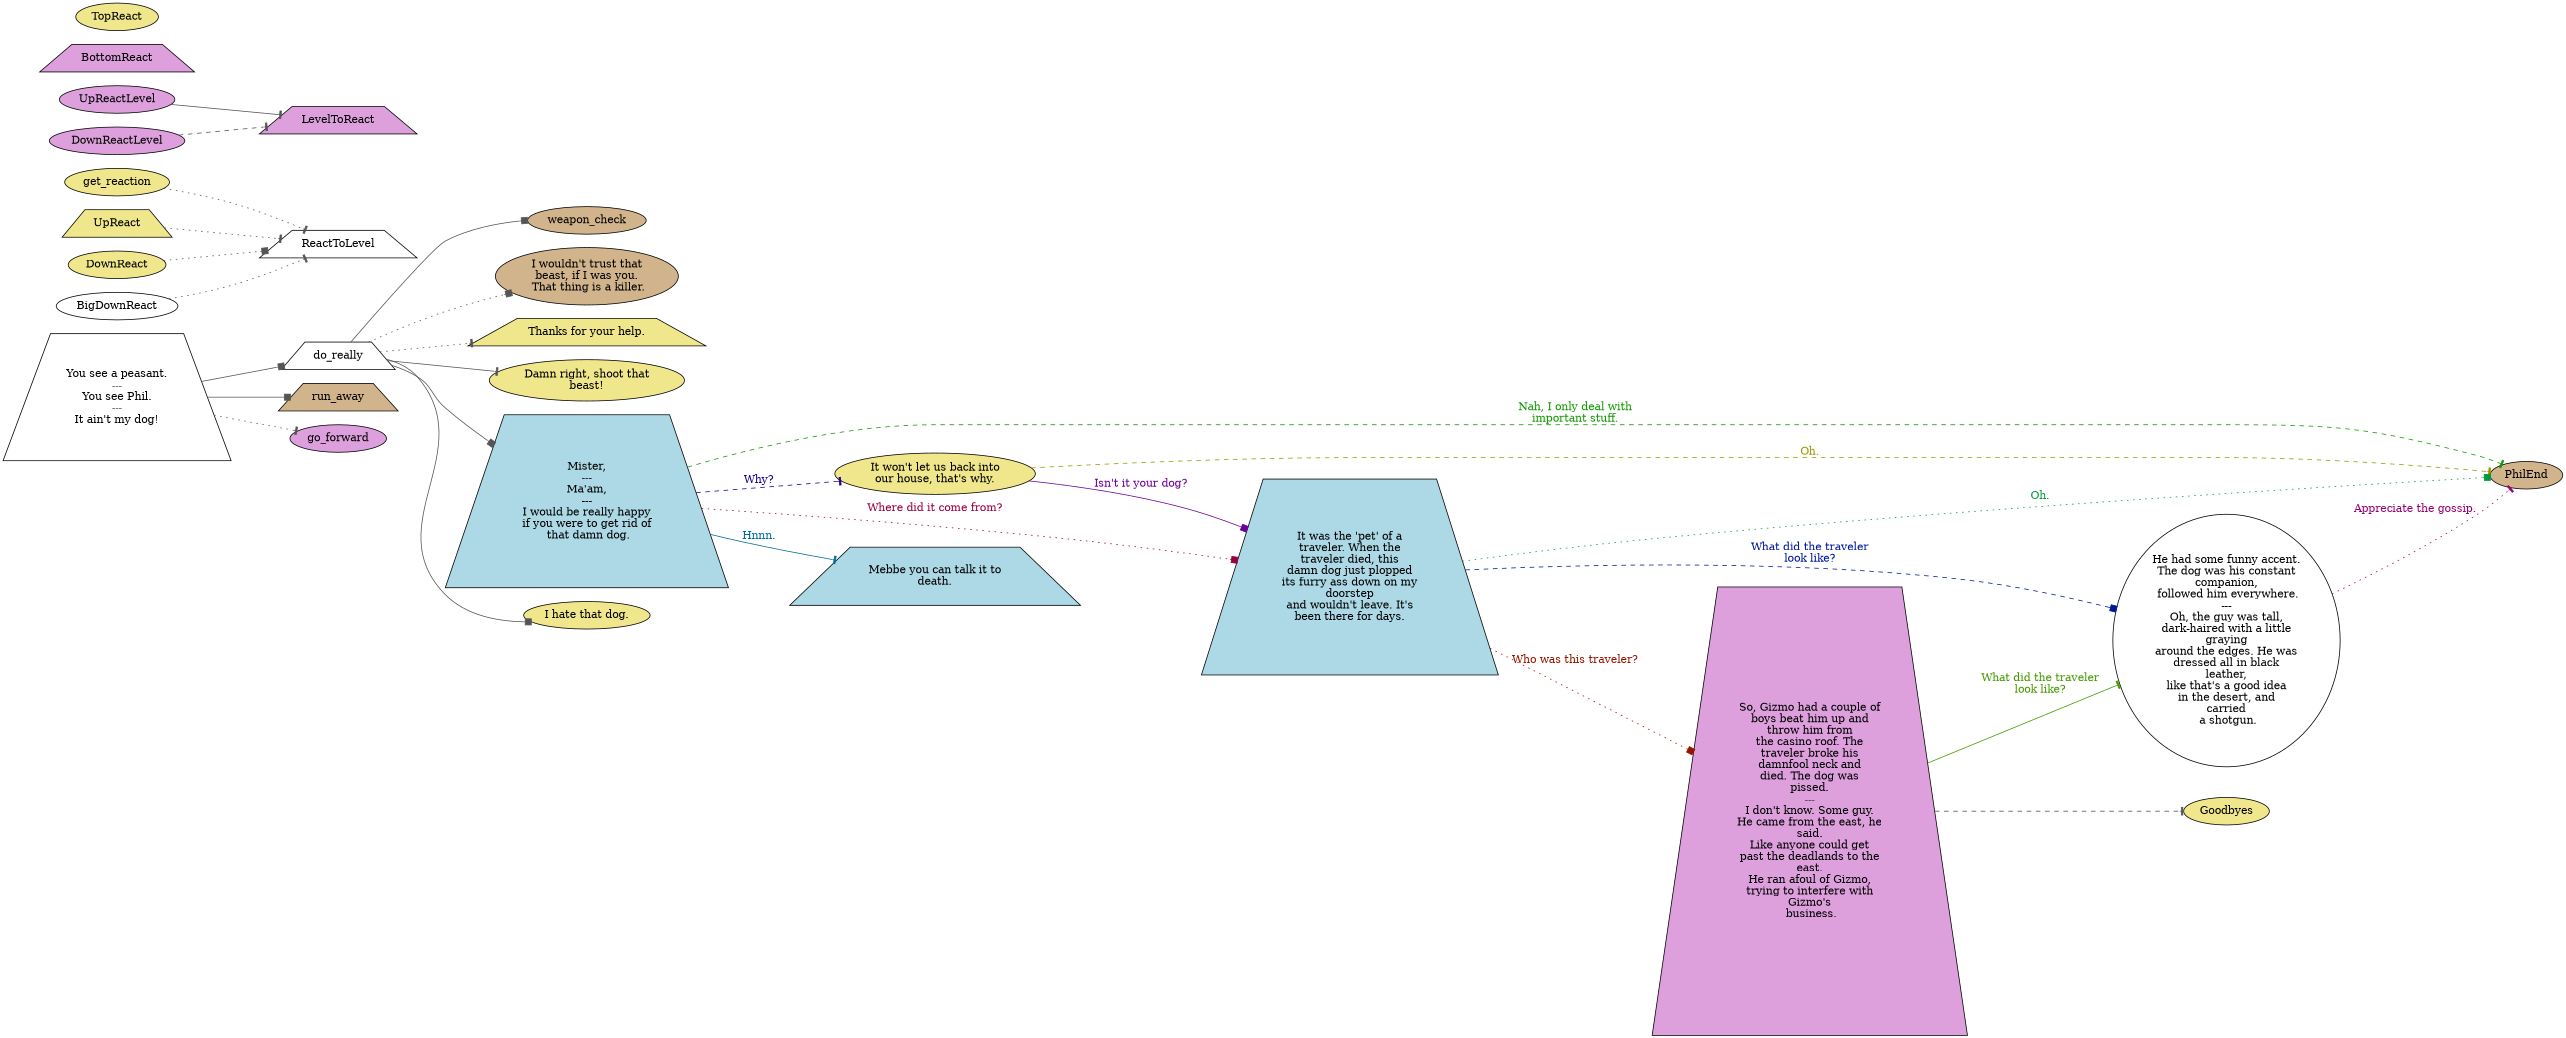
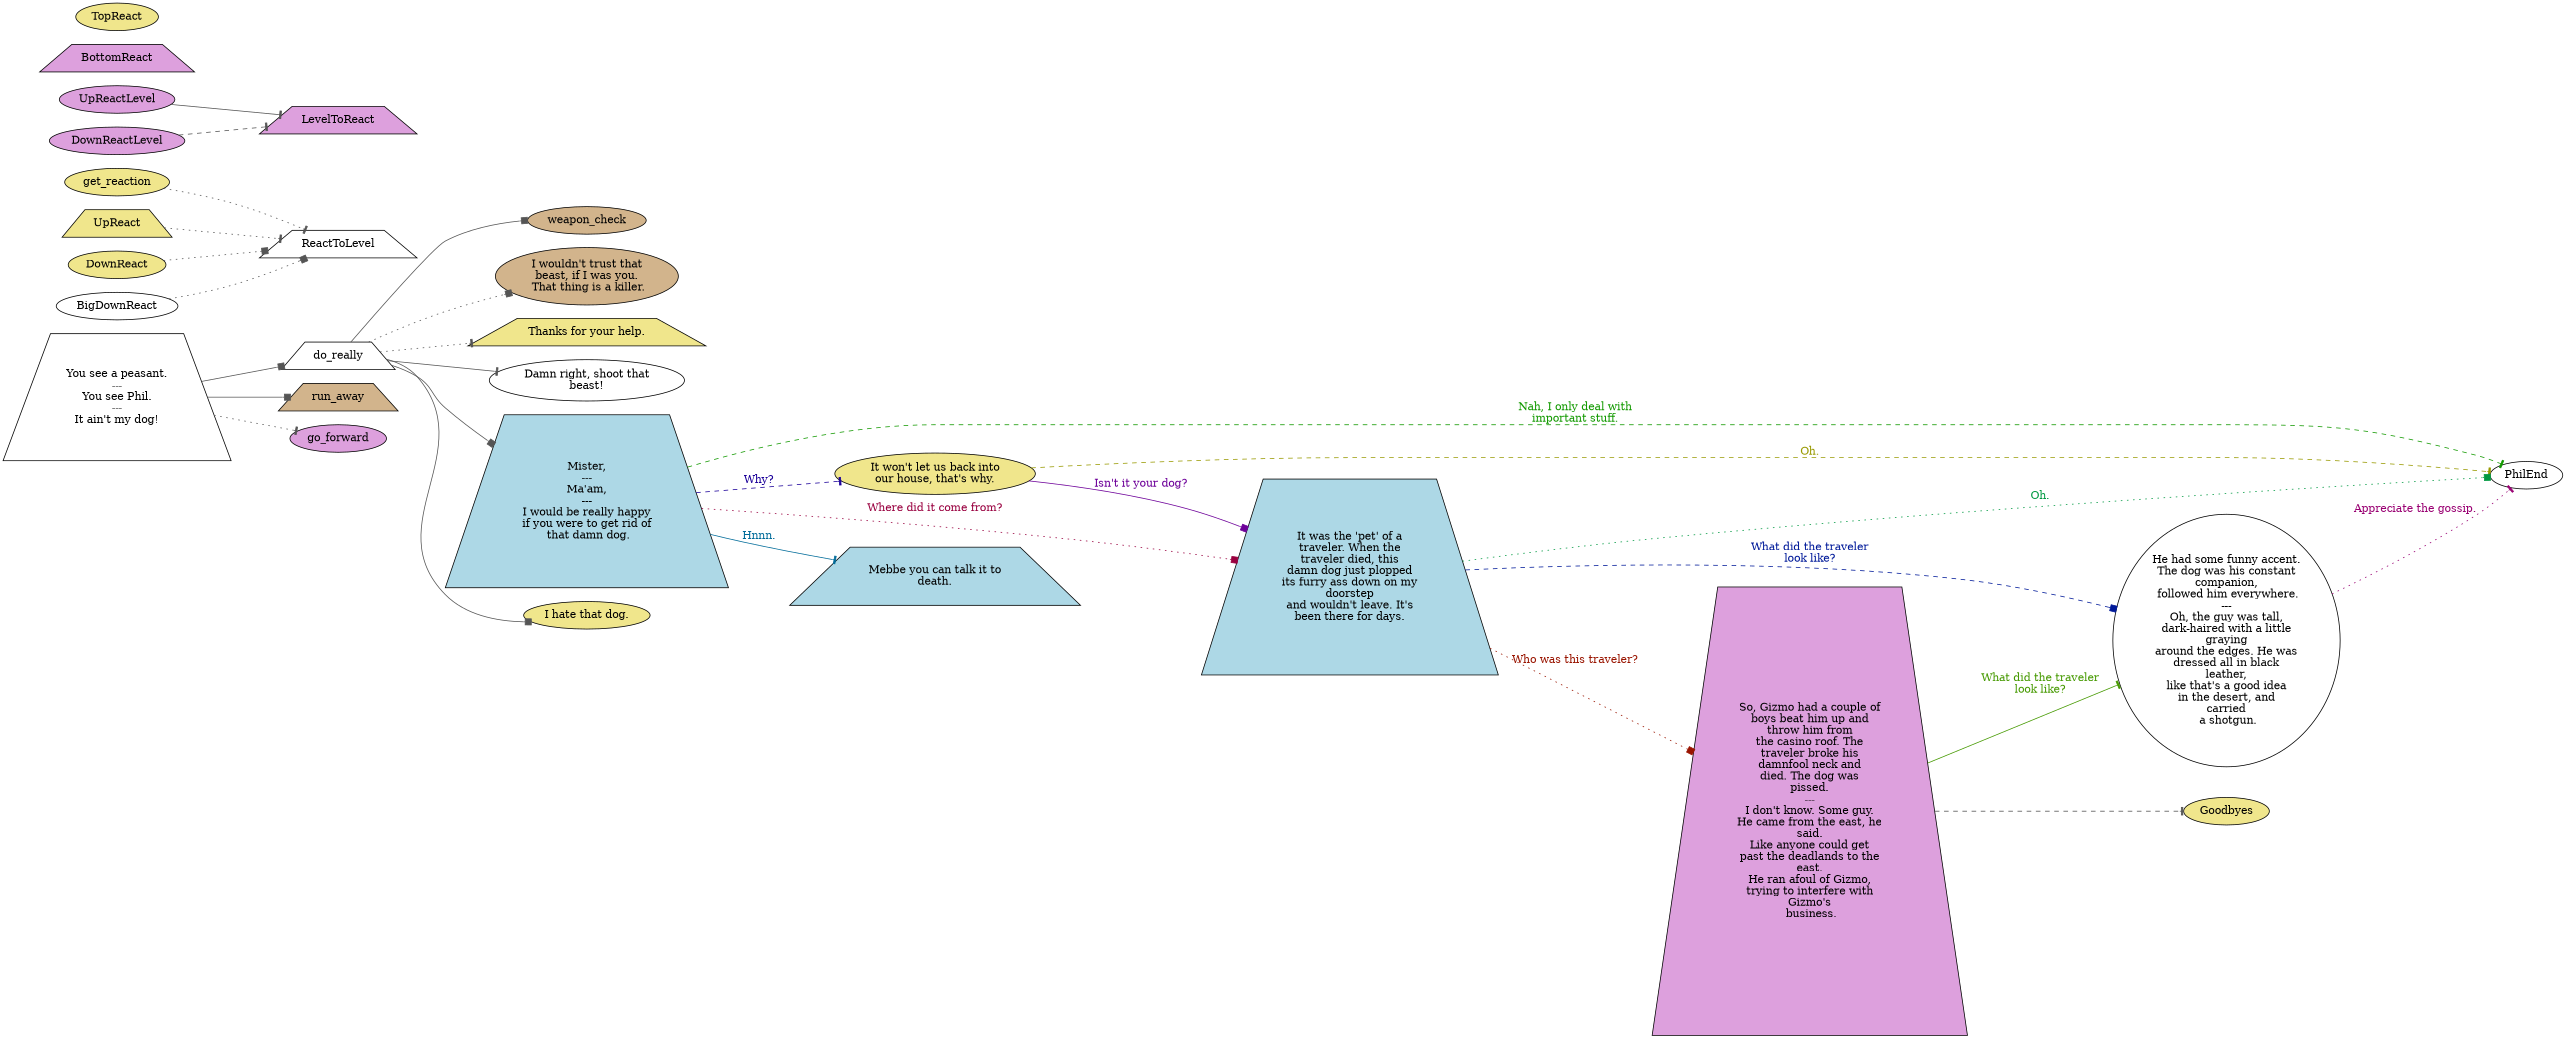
(237, 284) -> (237, 284)
(587, 380) -> (587, 380)
(2526, 475) -> (2526, 475)
